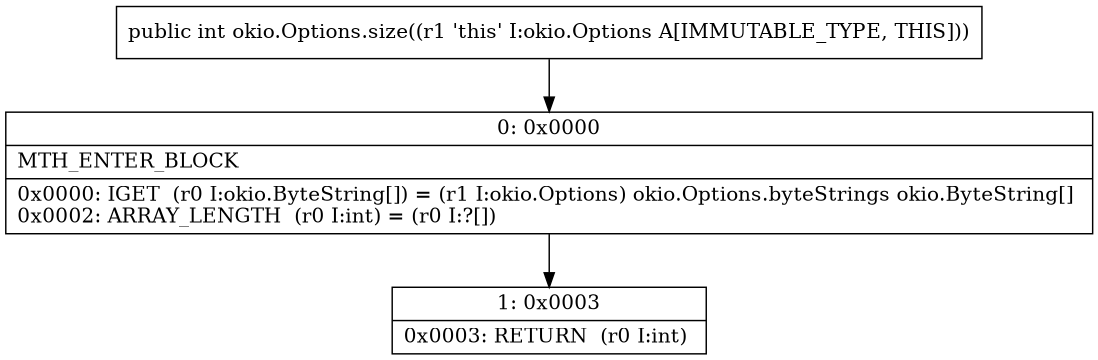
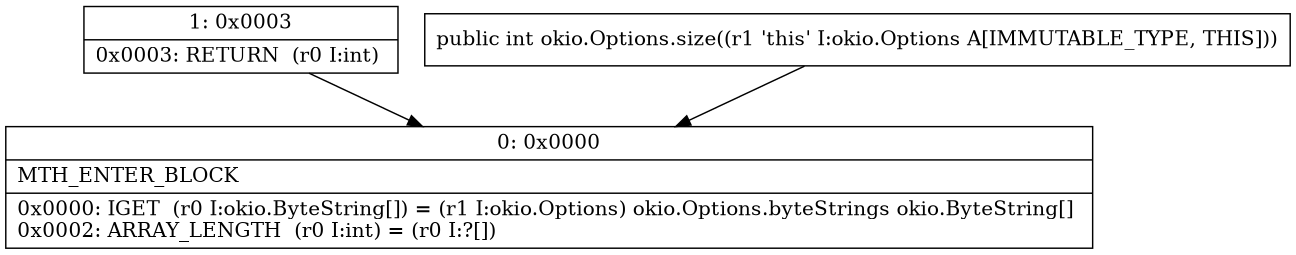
(549, 253) -> (359, 97)
